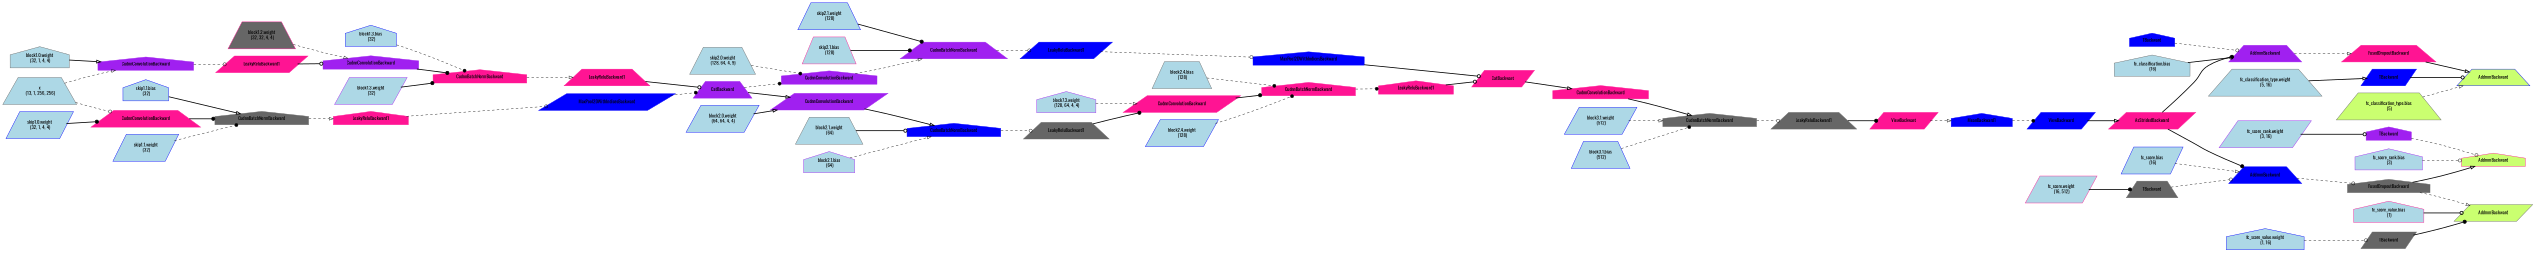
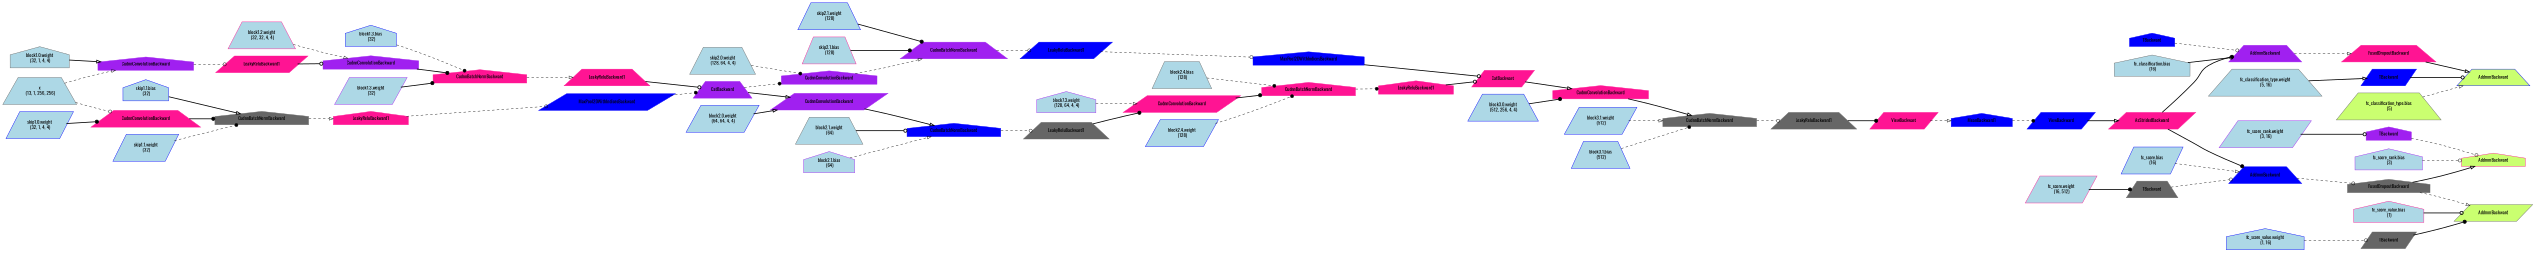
(262, 35) -> (262, 35)
(723, 61) -> (723, 61)
none -> (1503, 108)
